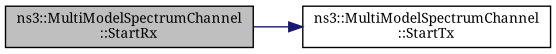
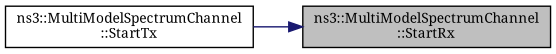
(271, 27) -> (271, 27)
